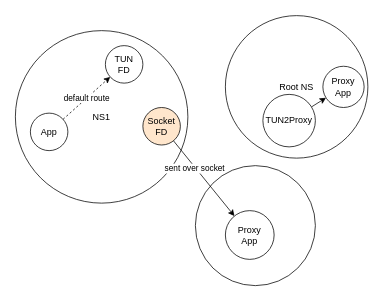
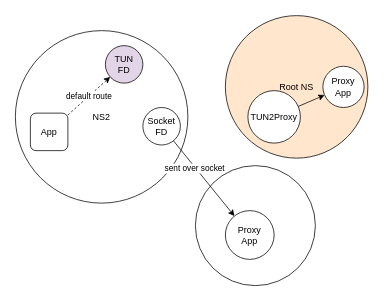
(124, 64) -> (124, 64)
(297, 87) -> (297, 87)
(102, 117) -> (102, 117)
(289, 120) -> (274, 117)
(162, 126) -> (162, 126)
(49, 132) -> (49, 132)
